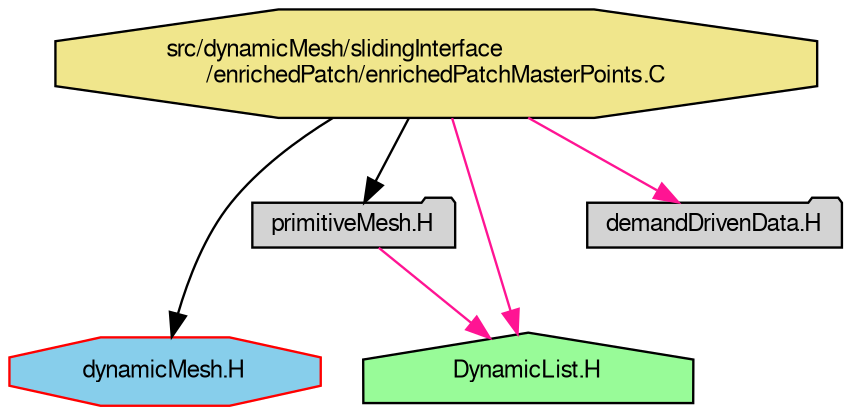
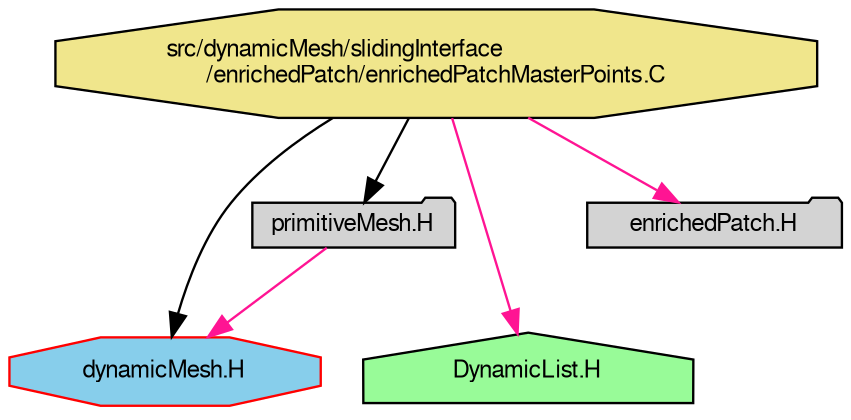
(715, 225) -> (715, 225)
(425, 285) -> (277, 285)
